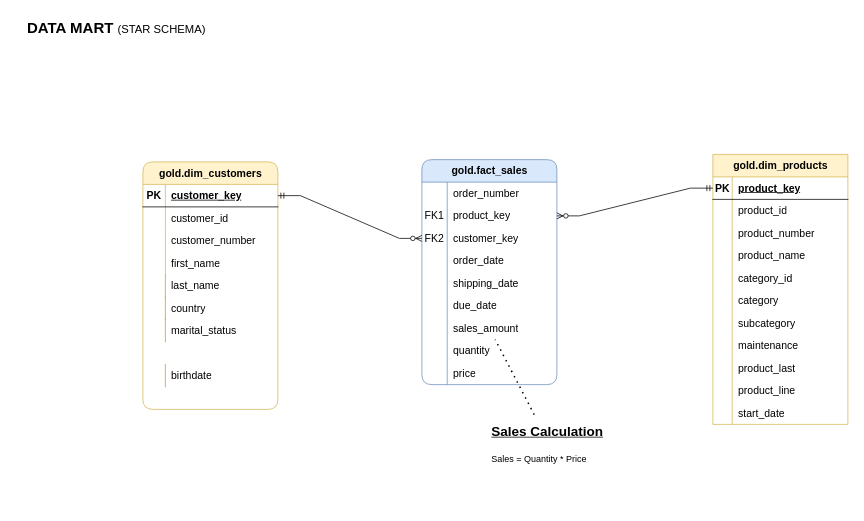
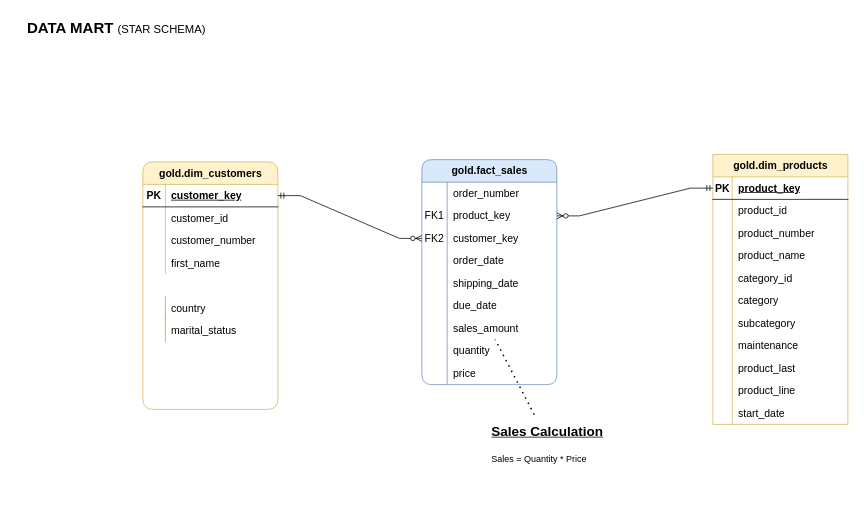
(222, 285) -> none
(222, 375) -> none
